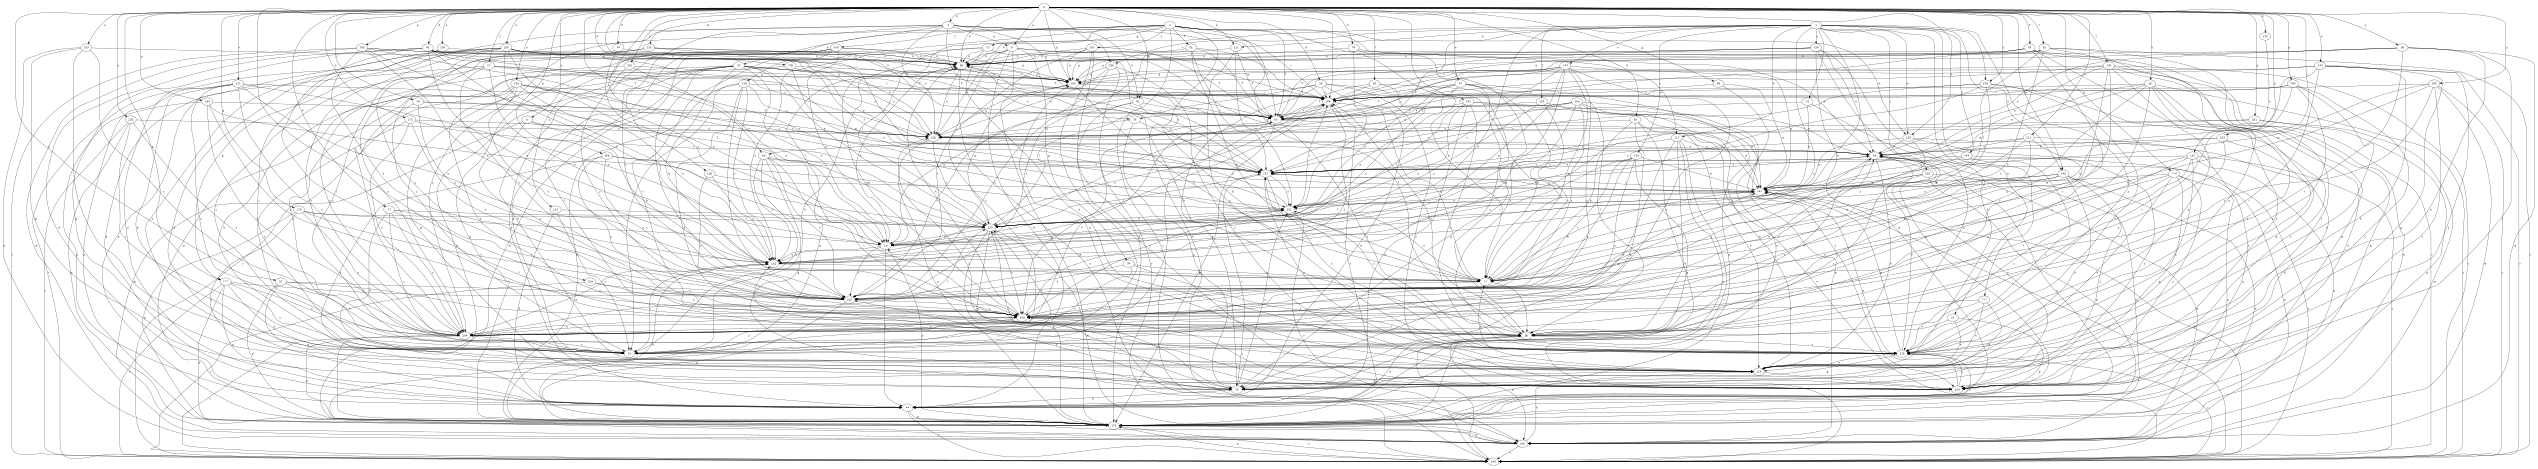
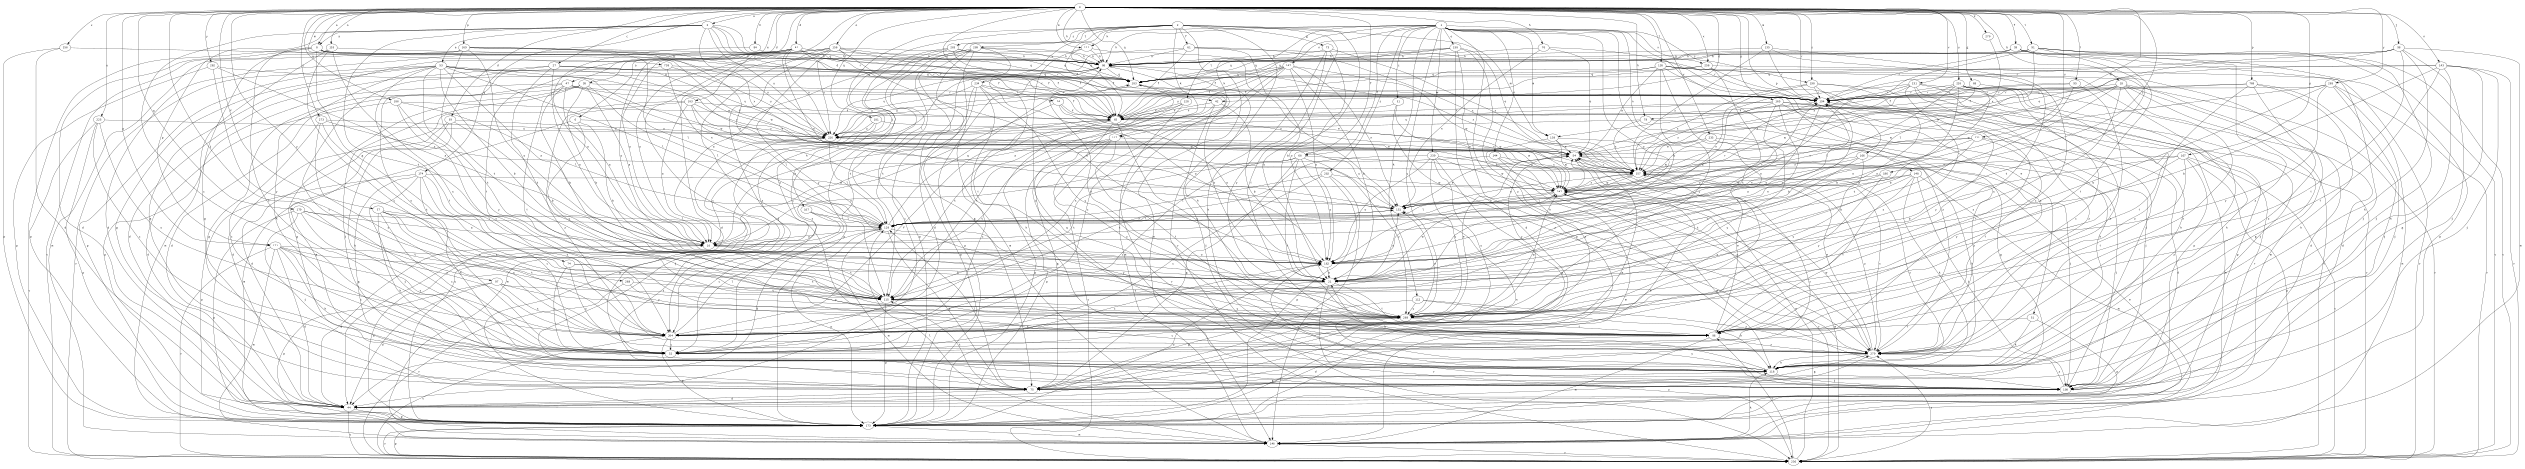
(1613, 8) -> (1462, 10)
(804, 209) -> none
(612, 276) -> (748, 259)
(1338, 371) -> (1477, 379)
(1881, 400) -> none
